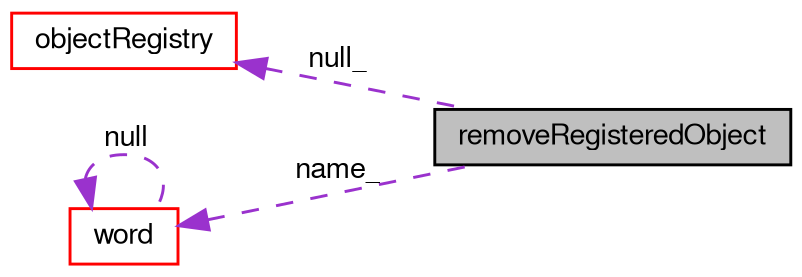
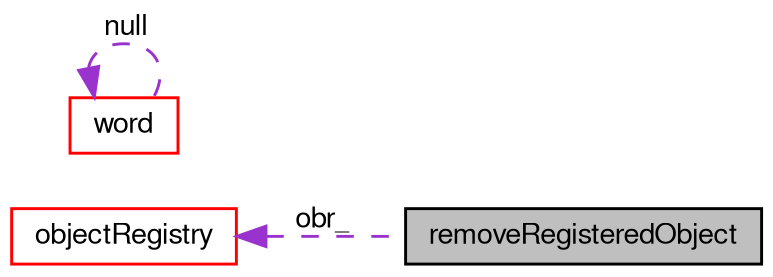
(336, 60) -> (321, 220)
(341, 192) -> none
